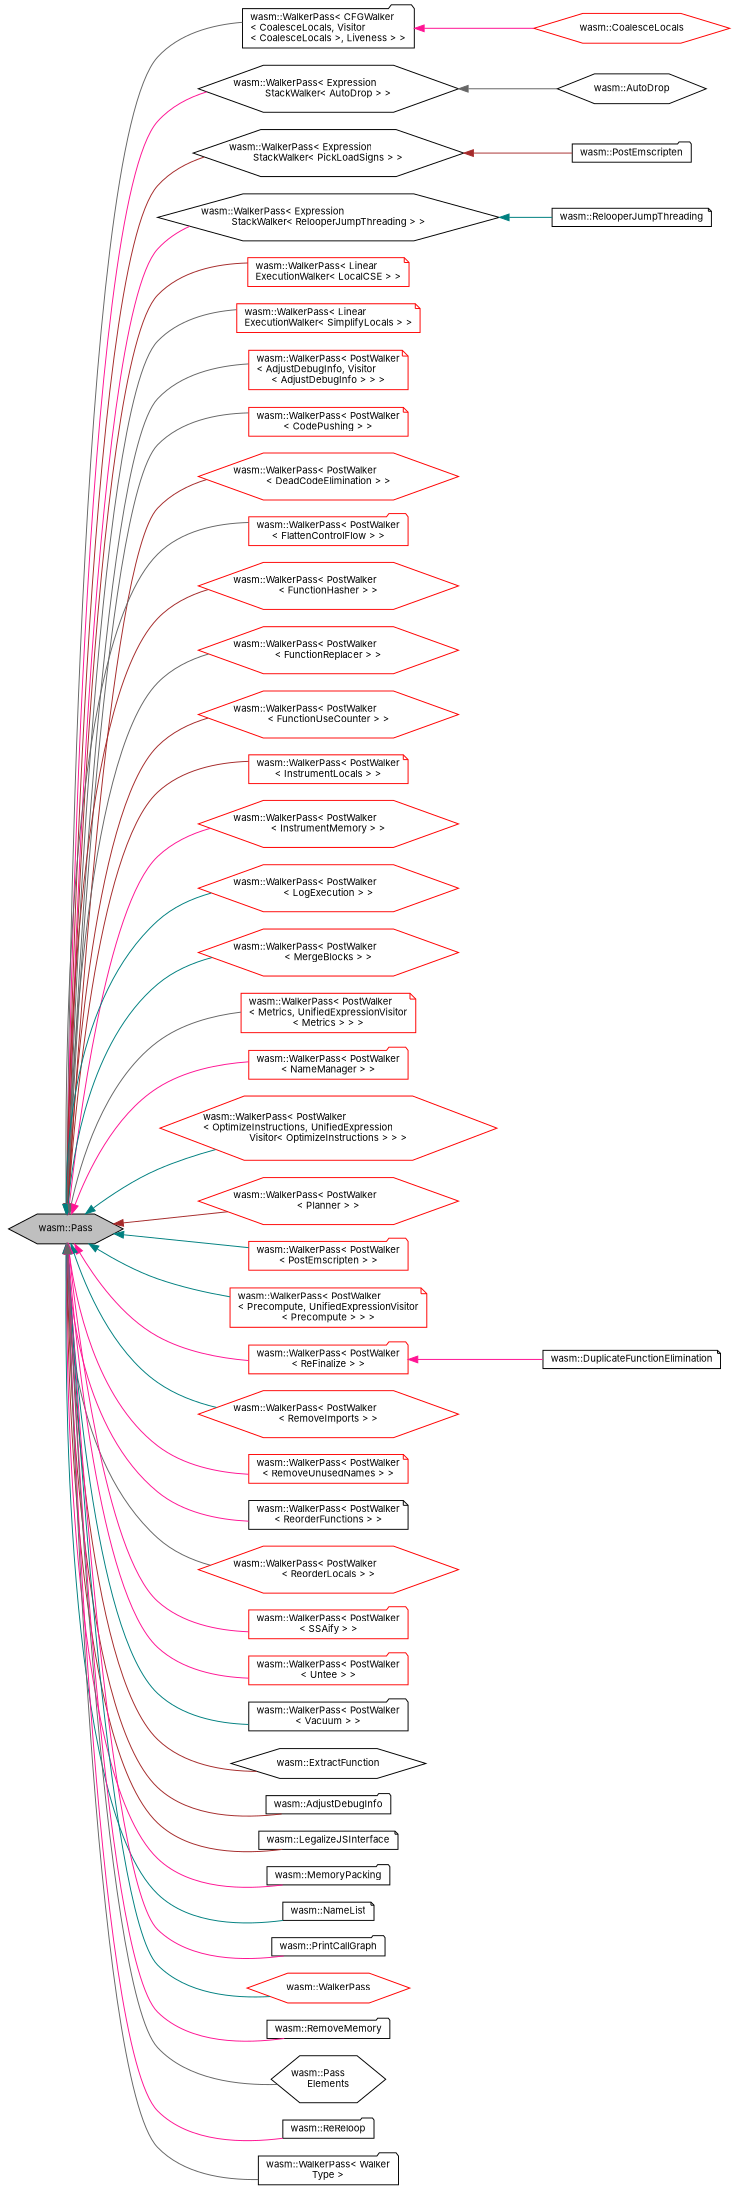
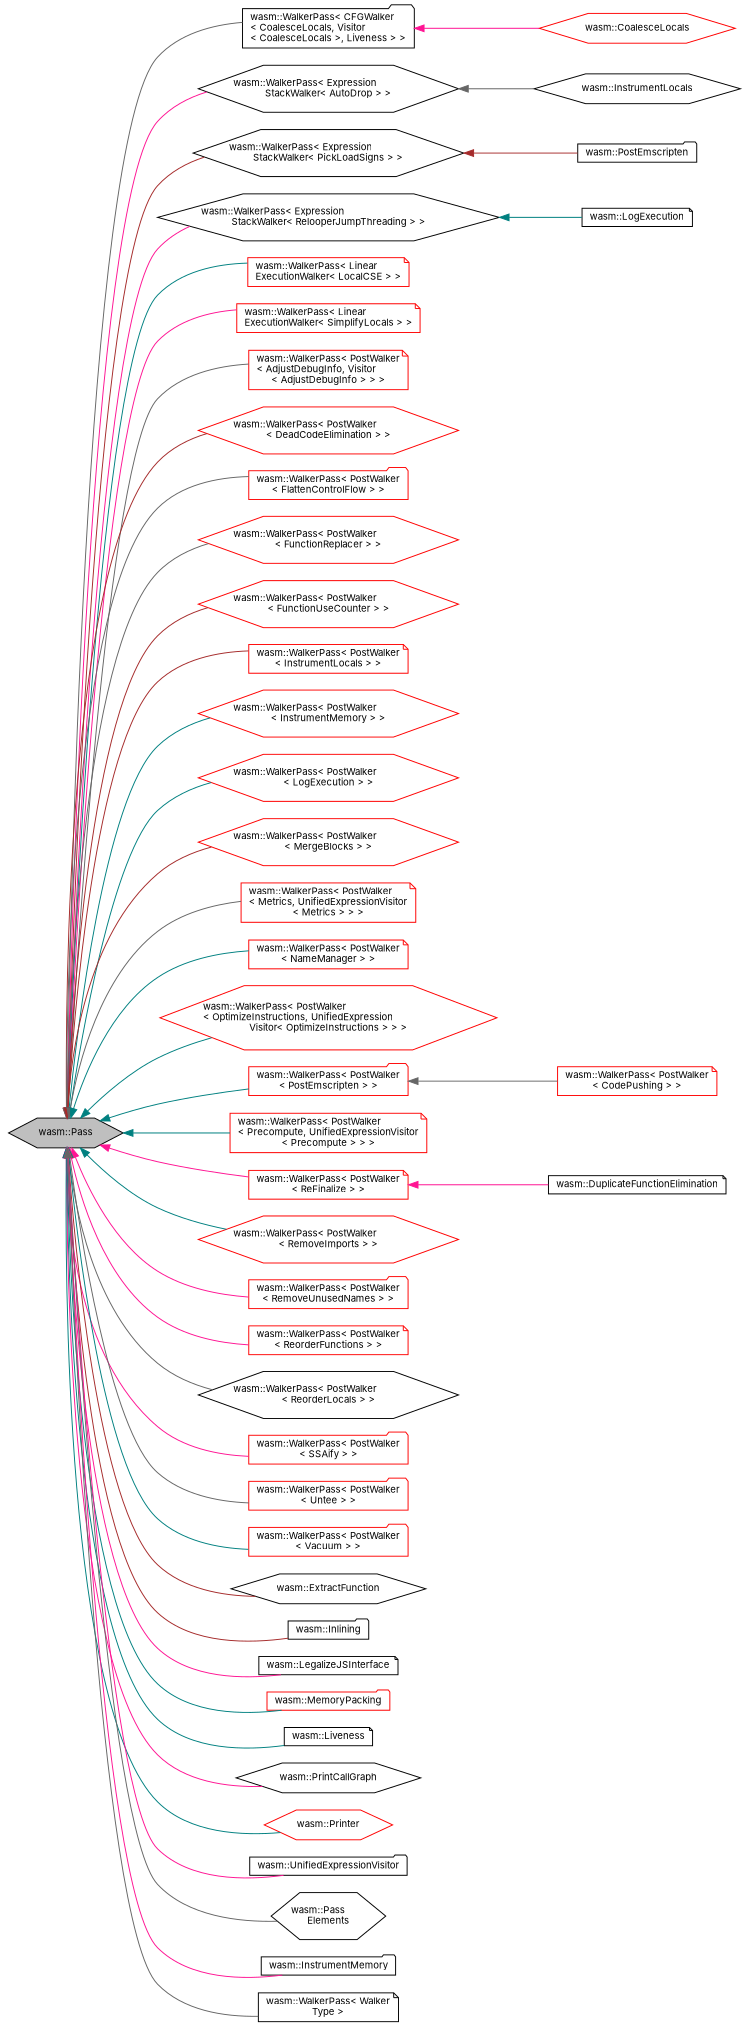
(632, 89) -> (637, 89)
(632, 217) -> (637, 217)
(118, 488) -> (113, 528)
(120, 578) -> (488, 1081)
(328, 586) -> none
(92, 697) -> (121, 421)
(108, 975) -> (102, 892)
(105, 1057) -> (112, 932)
(328, 1065) -> (328, 954)
(138, 1103) -> (134, 998)
(328, 1201) -> none
(328, 1359) -> (328, 1185)
(328, 1469) -> (328, 1294)
(102, 1505) -> (116, 1388)
(328, 1515) -> (328, 1340)
(328, 1570) -> (328, 1395)
(86, 1629) -> (109, 1574)
(328, 1716) -> (328, 1542)
(120, 1750) -> (102, 1505)
(328, 1805) -> (328, 1630)
(328, 1876) -> (328, 1701)
(328, 1911) -> (328, 1737)
(328, 1947) -> (328, 1778)
(328, 1988) -> (328, 1825)
(328, 2029) -> (328, 1866)
(328, 2129) -> (328, 1966)
(328, 2170) -> (328, 2007)
